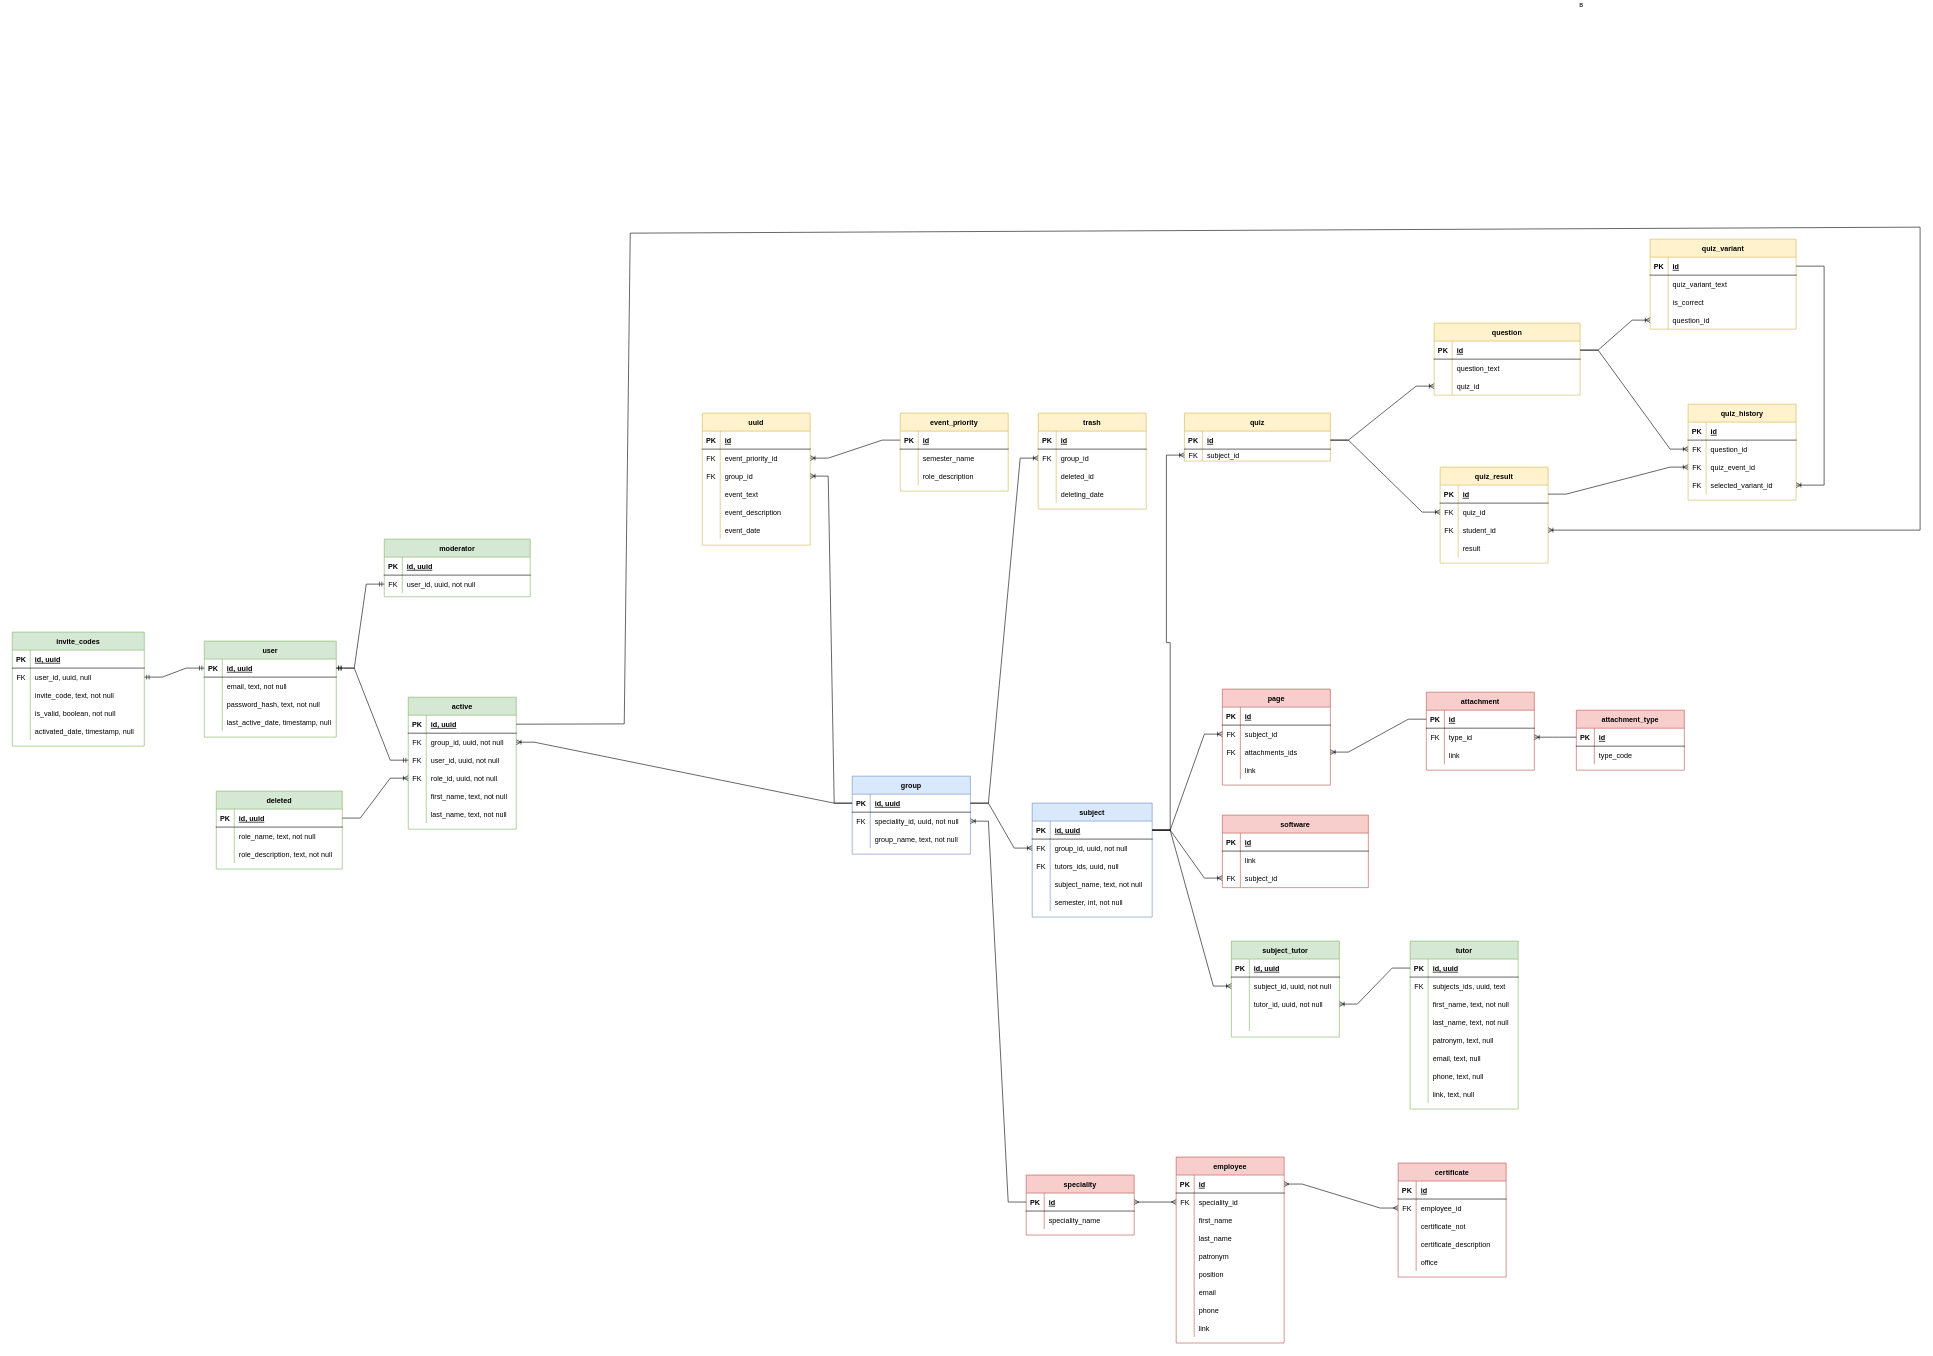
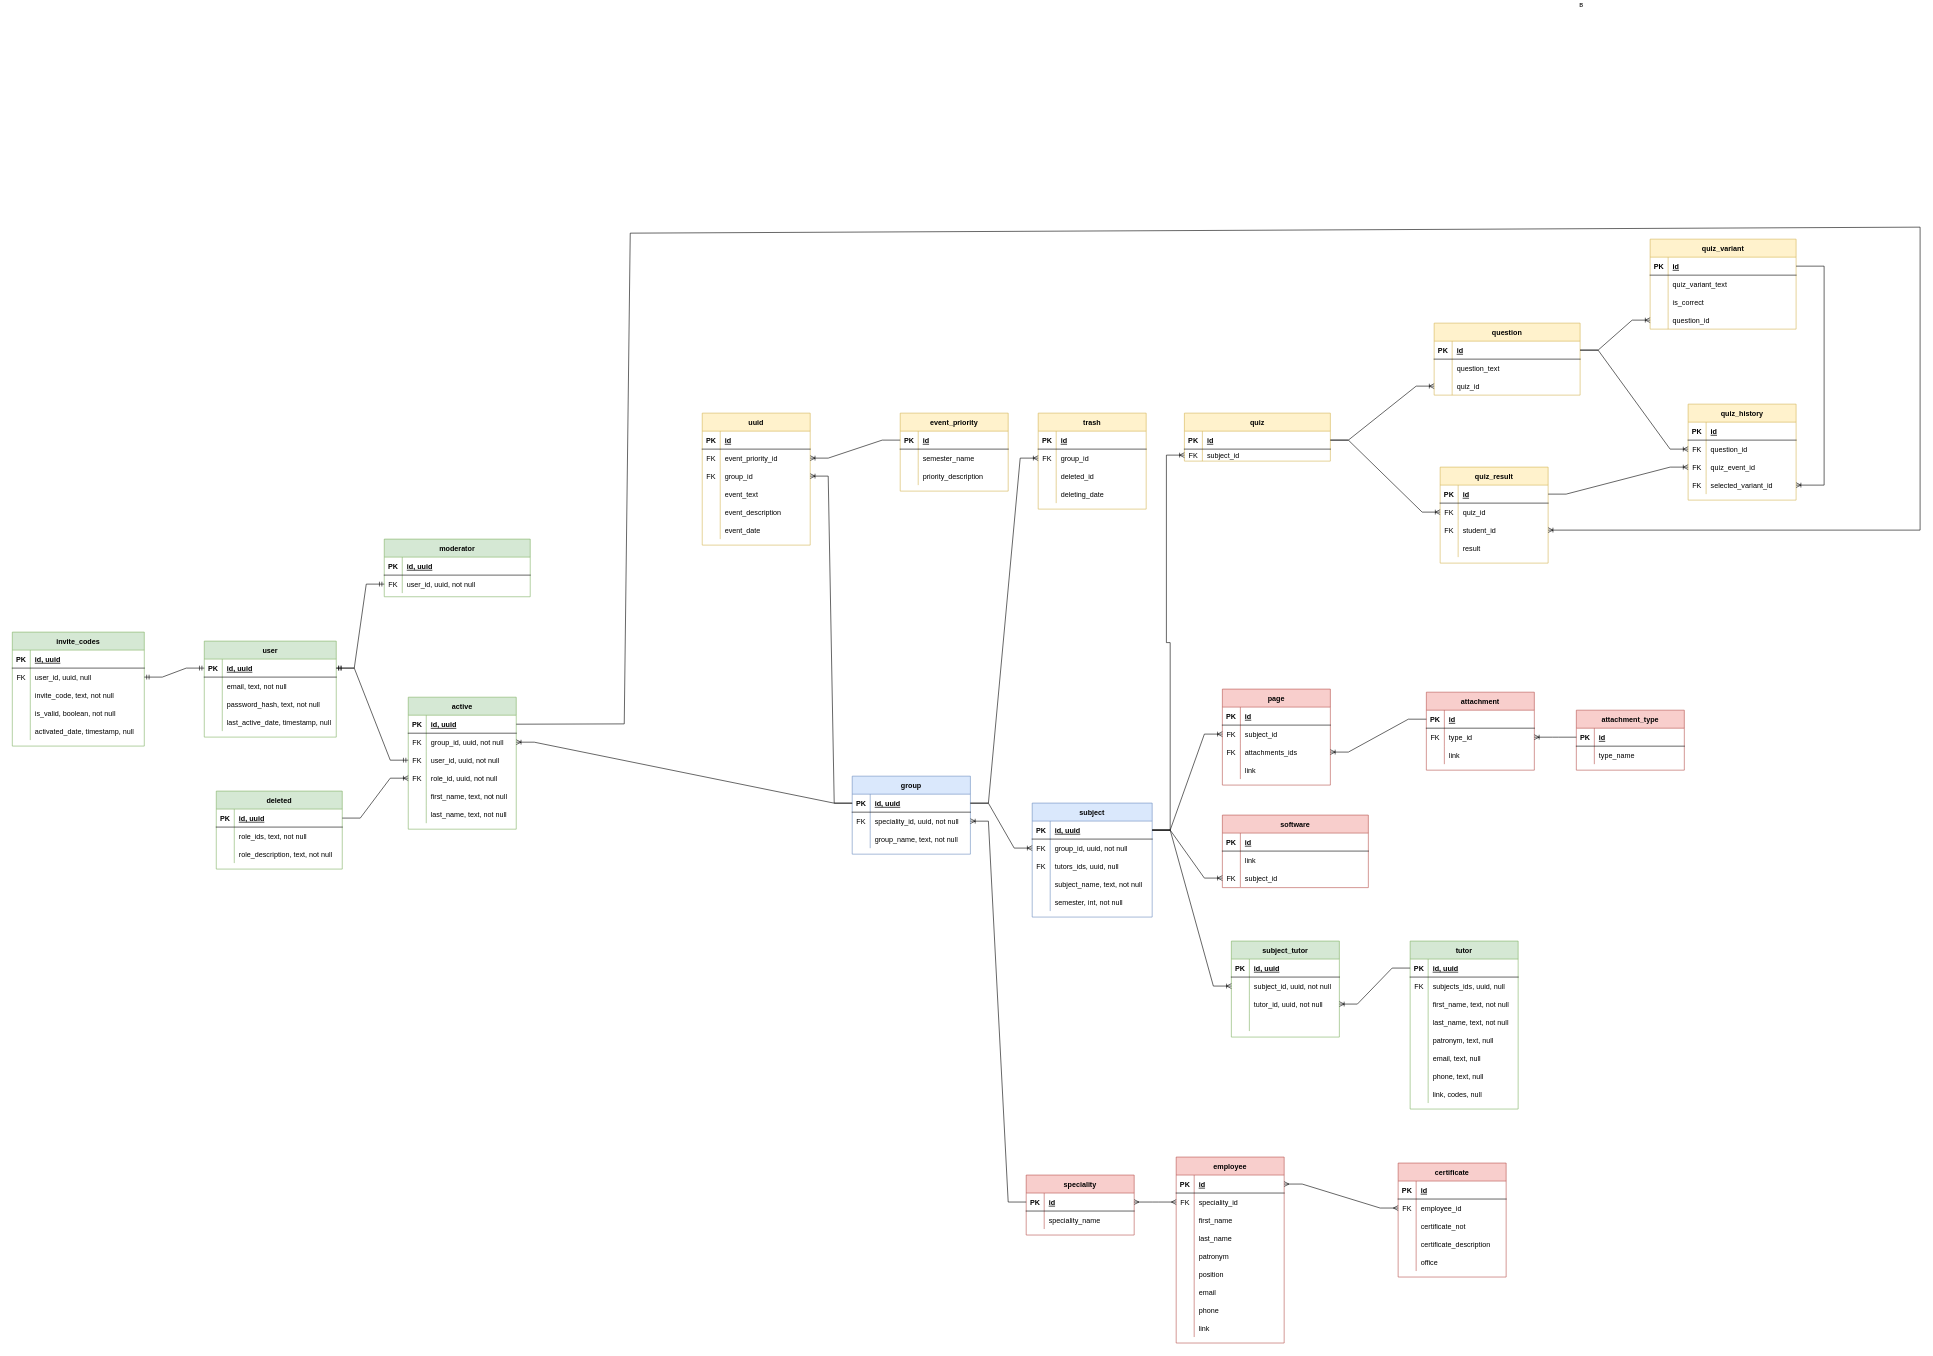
(952, 476) -> (959, 476)
(1617, 755) -> (1617, 755)
(282, 836) -> (279, 836)
(1476, 986) -> (1474, 986)
(1458, 1094) -> (1460, 1094)
